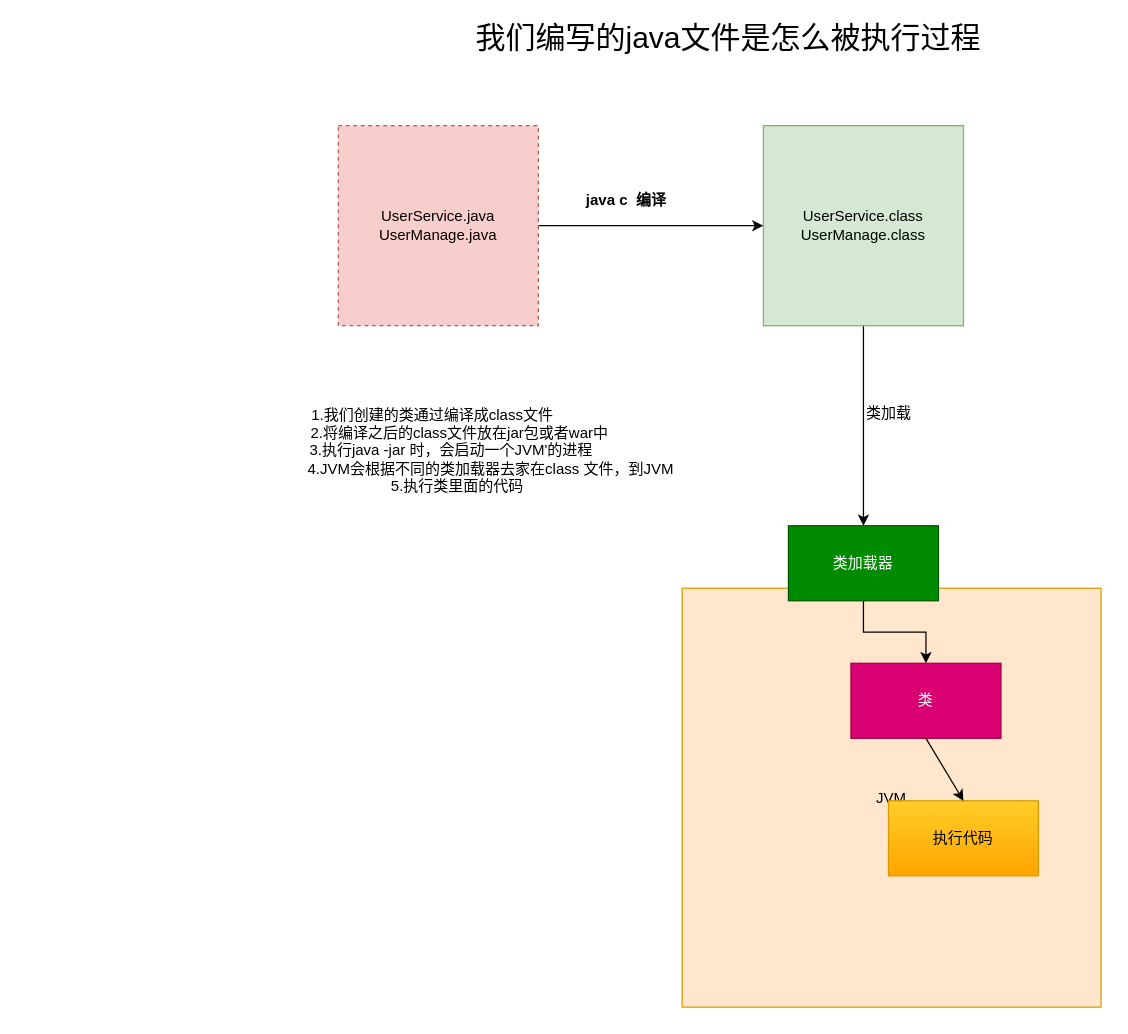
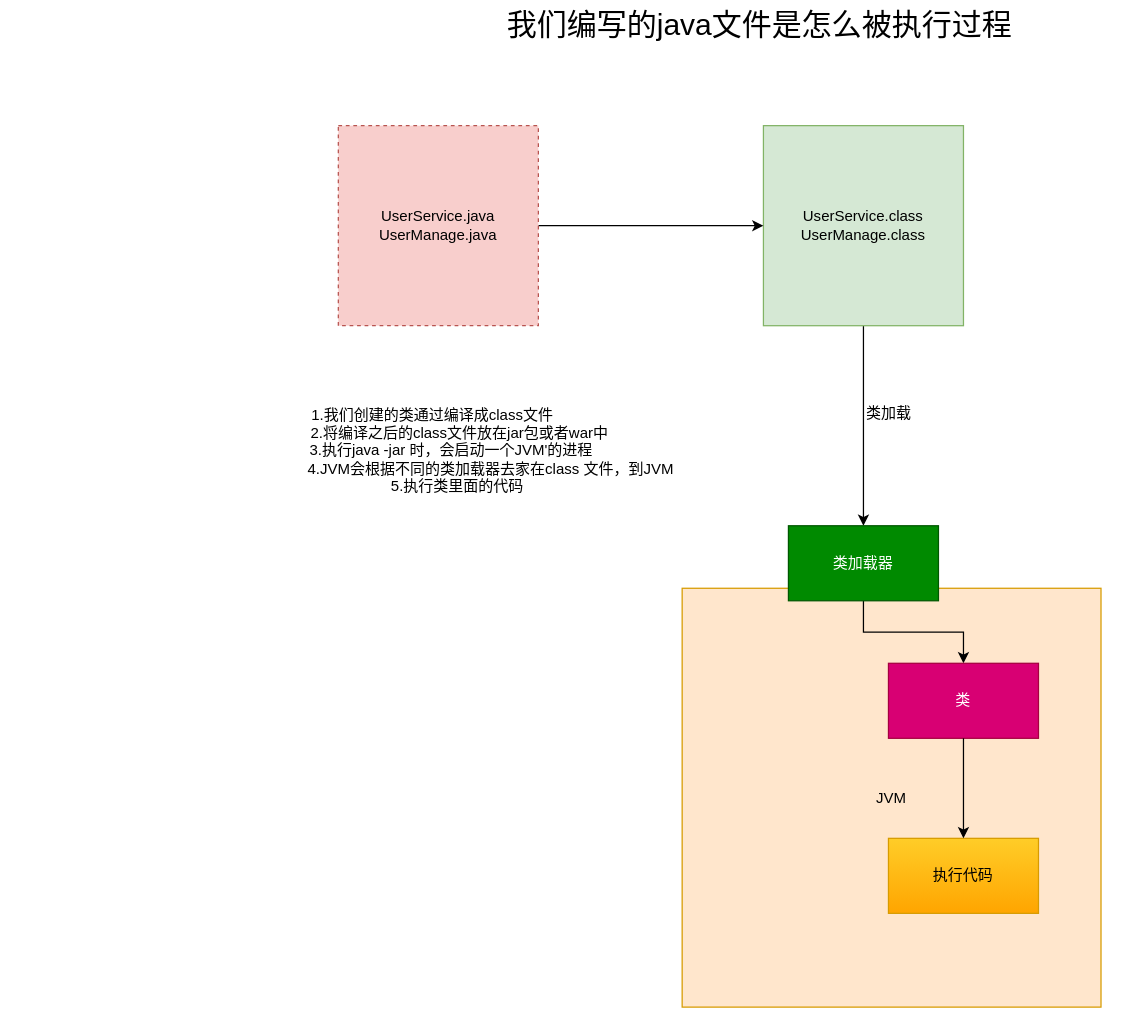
(507, 38) -> (538, 26)
(626, 201) -> none
(926, 701) -> (963, 701)
(963, 838) -> (963, 876)
